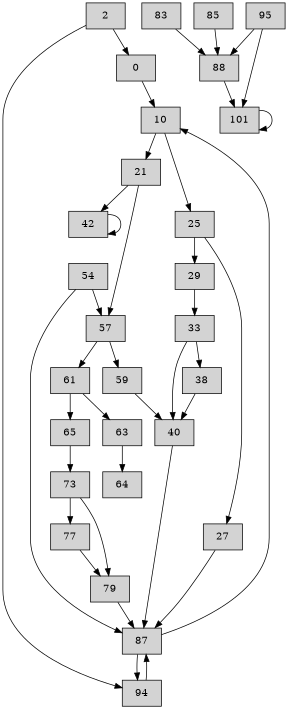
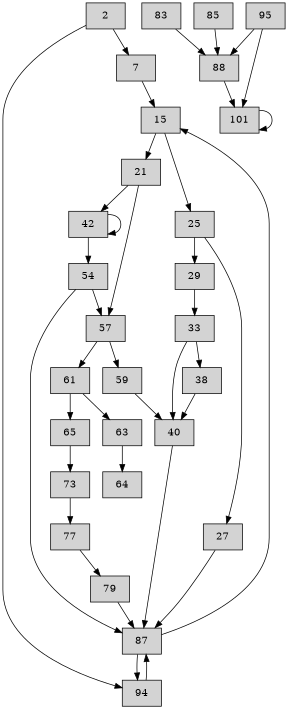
(136, 68) -> (136, 68)
(161, 120) -> (161, 120)
none -> (88, 247)
(99, 531) -> none
